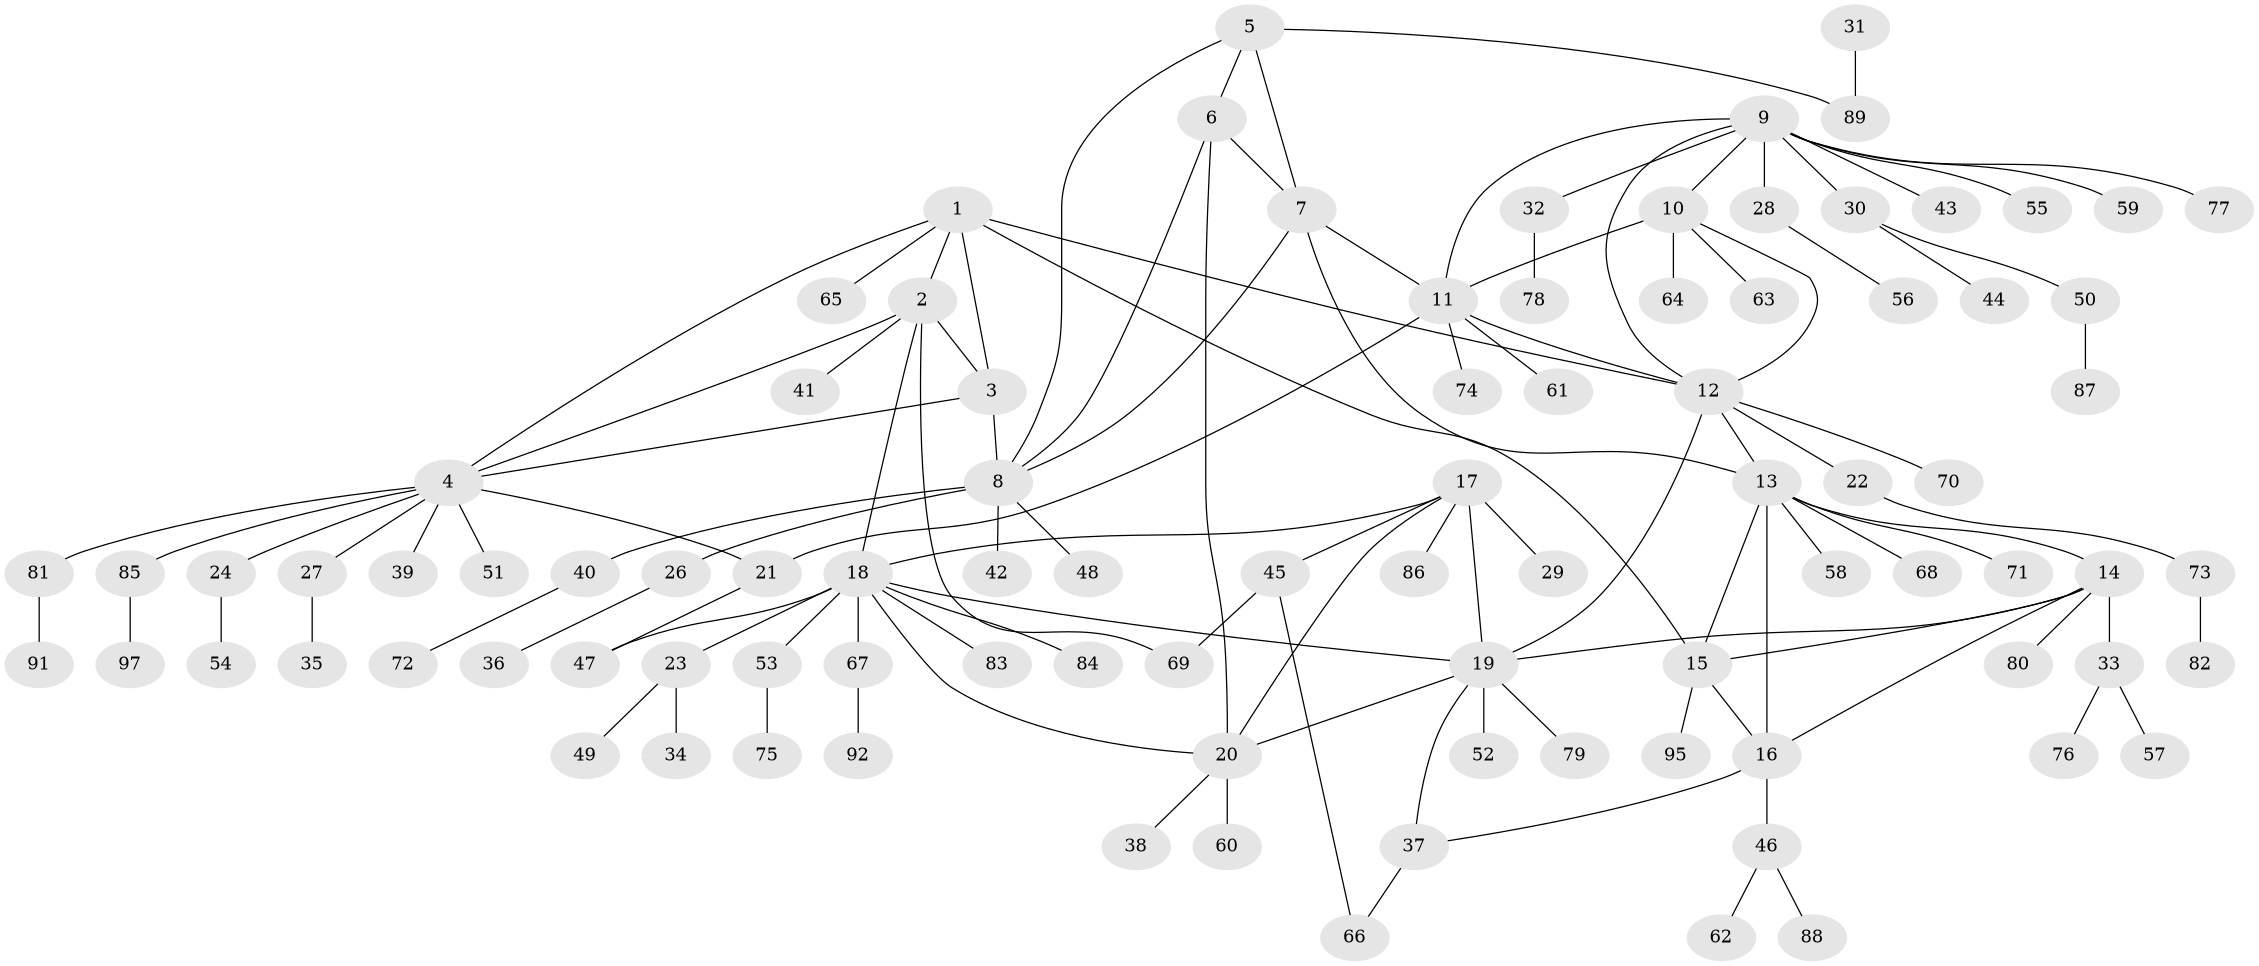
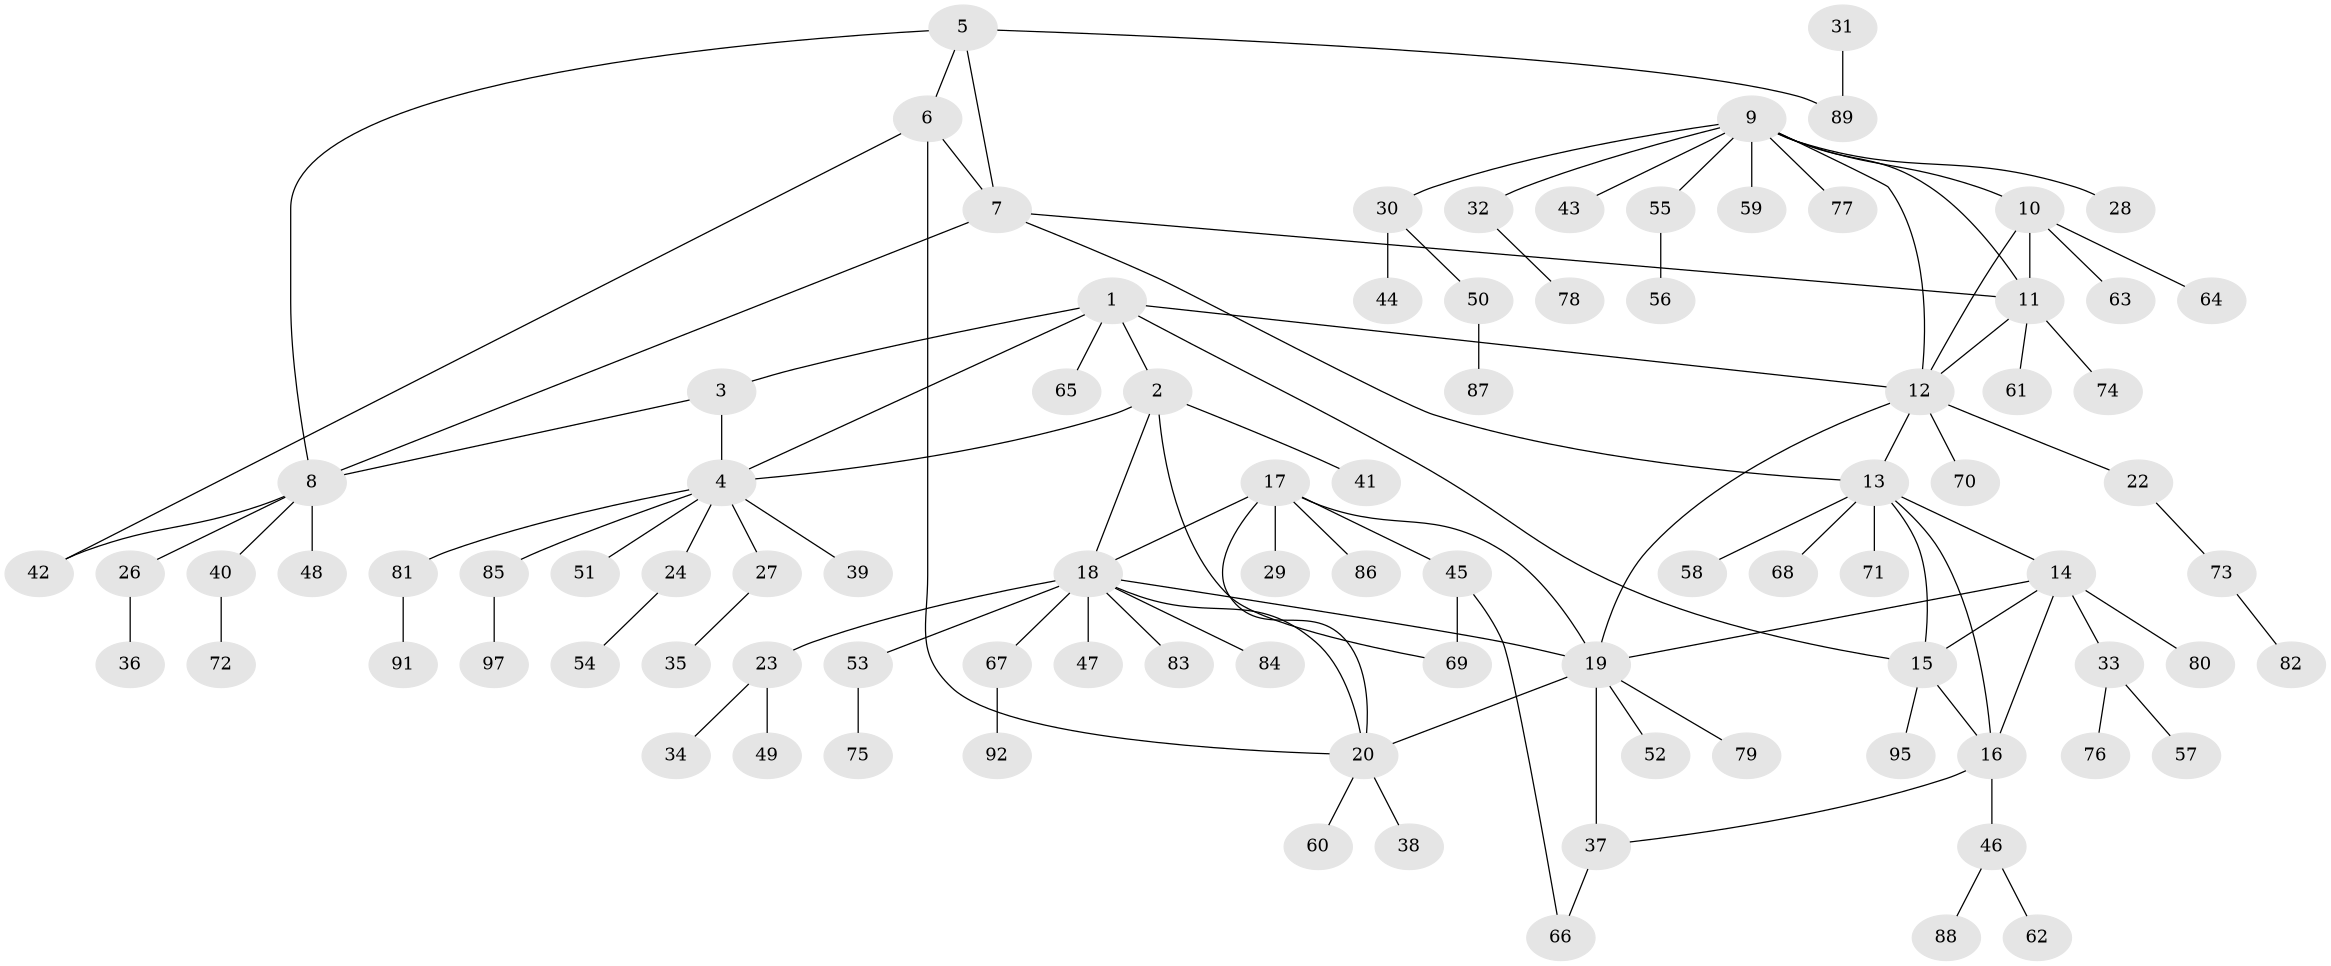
(1834, 255) -> (1661, 255)
(1132, 316) -> (483, 346)
(957, 346) -> none
(767, 574) -> none
